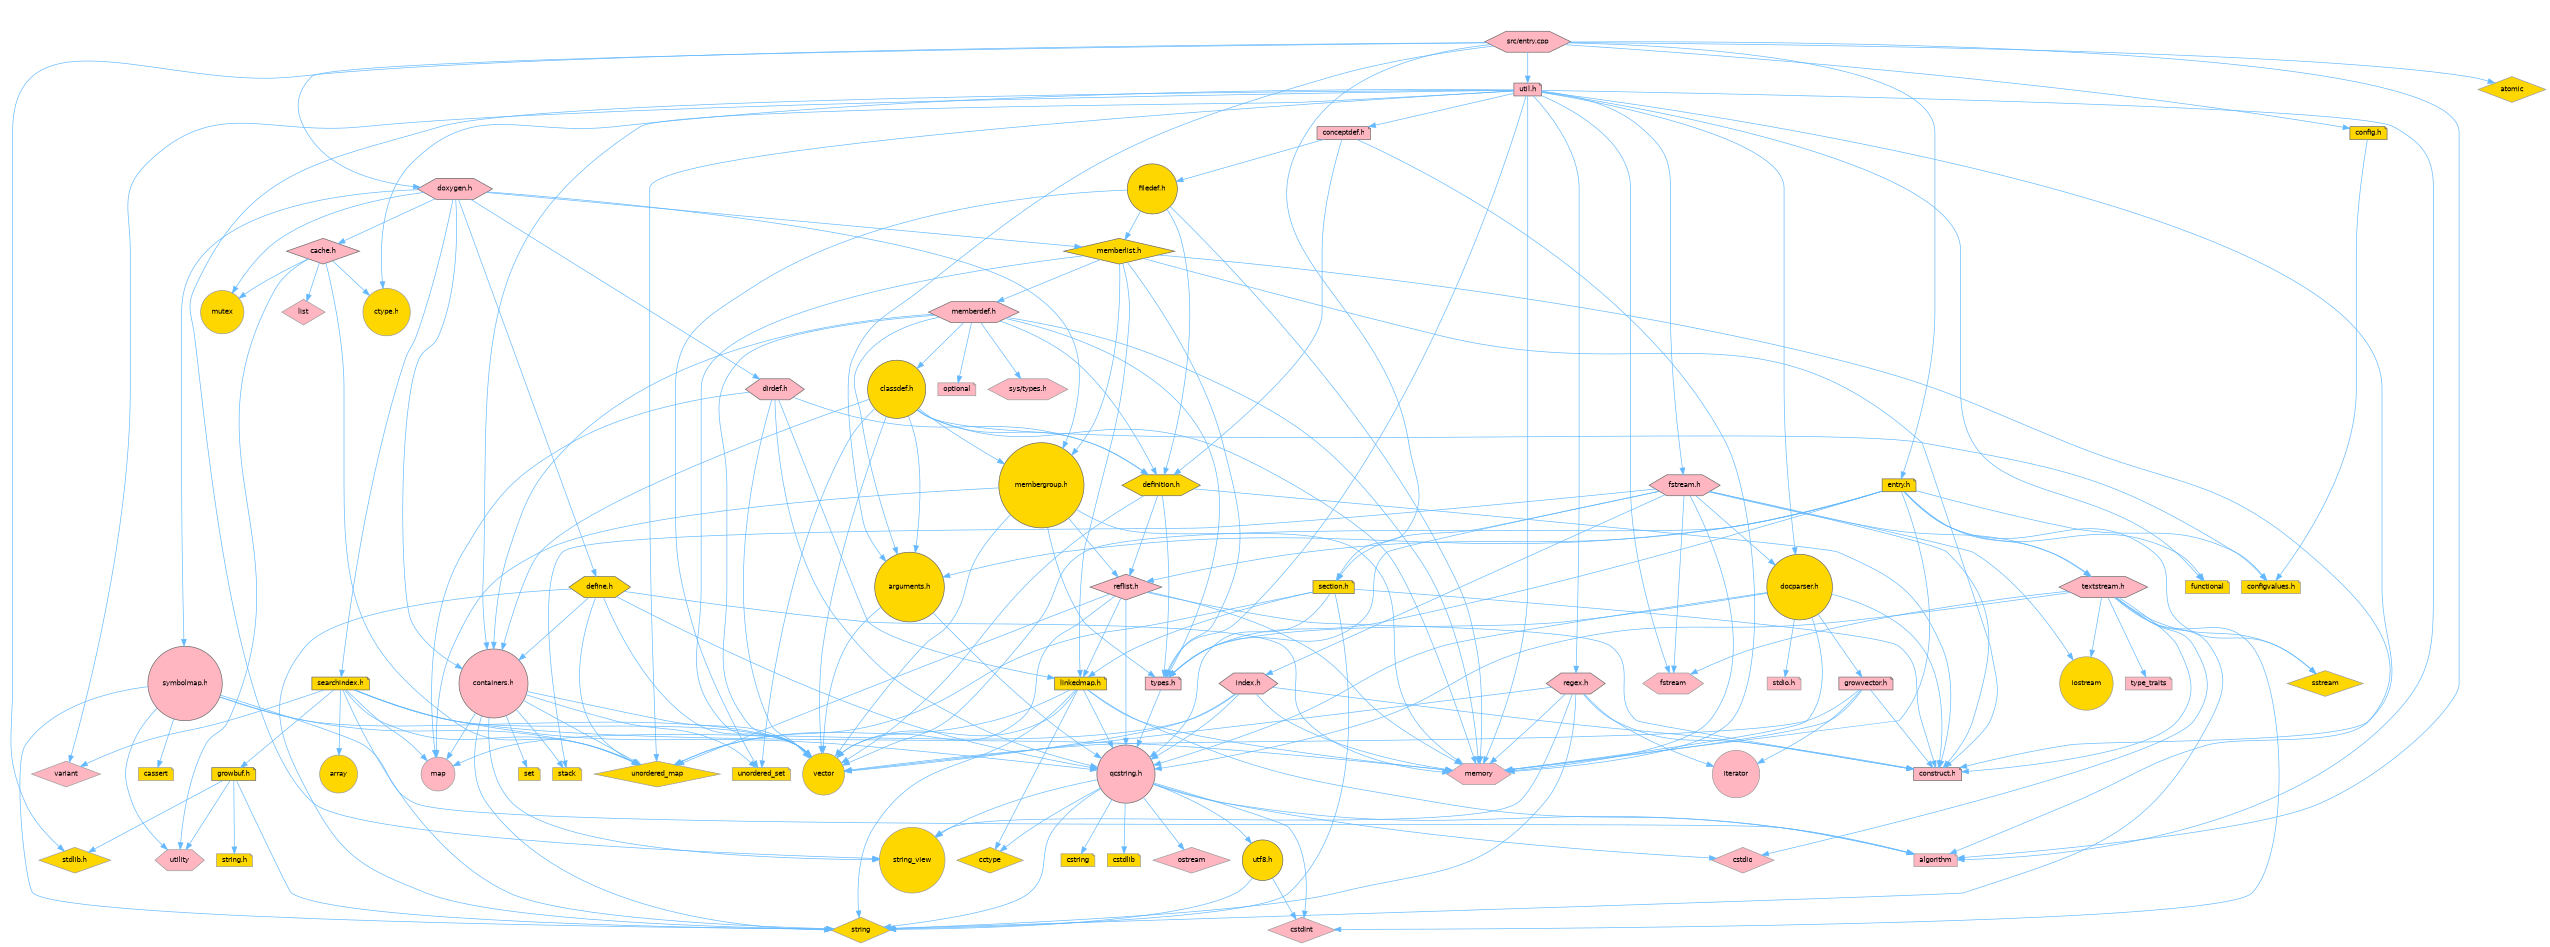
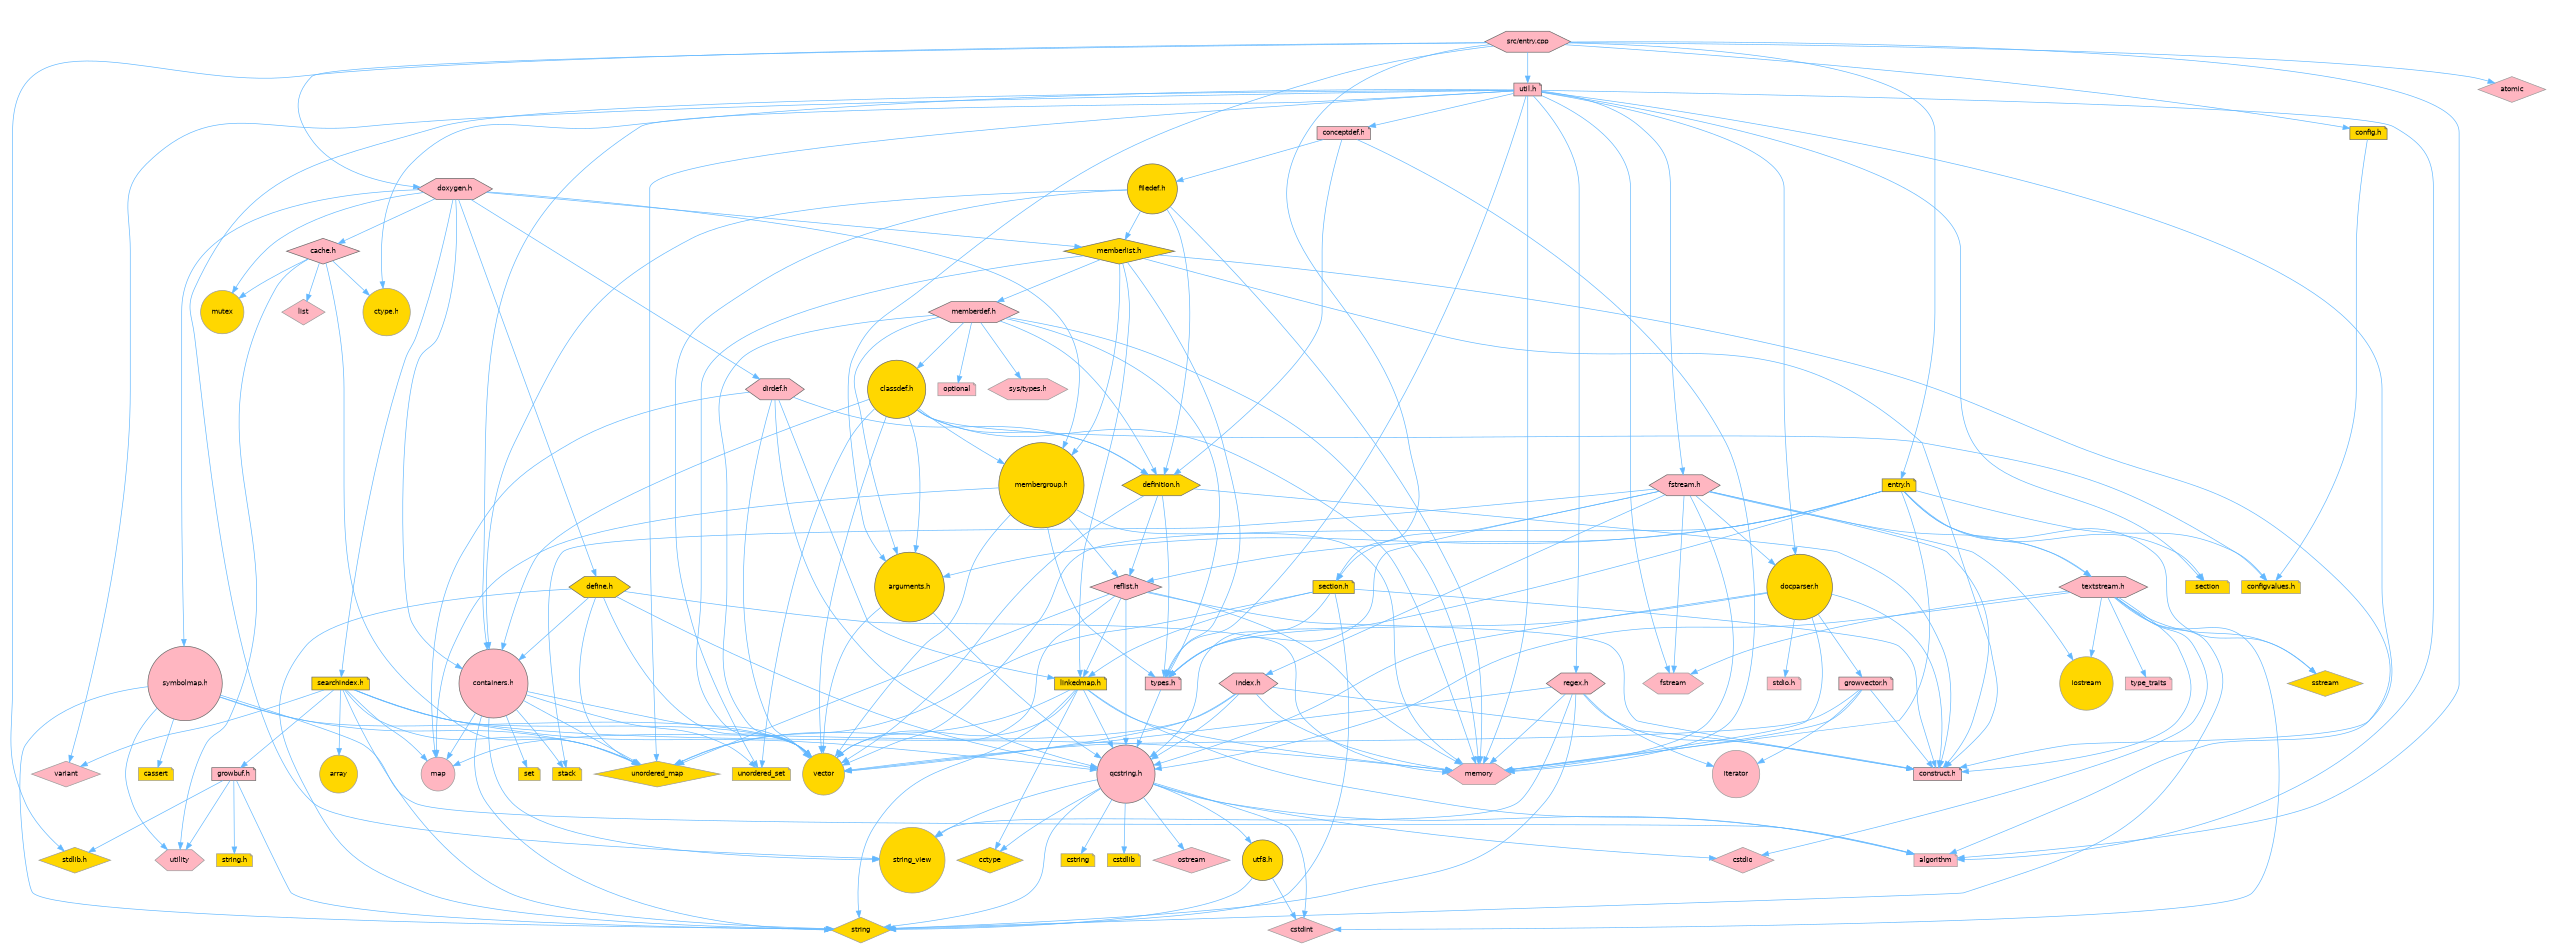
(2512, 89) -> (2512, 89)
(640, 392) -> (674, 248)
(2208, 587) -> (2208, 587)
(234, 774) -> (234, 774)
